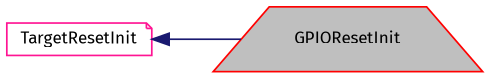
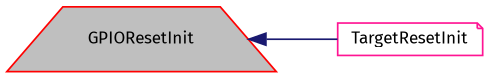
(205, 39) -> (302, 39)
